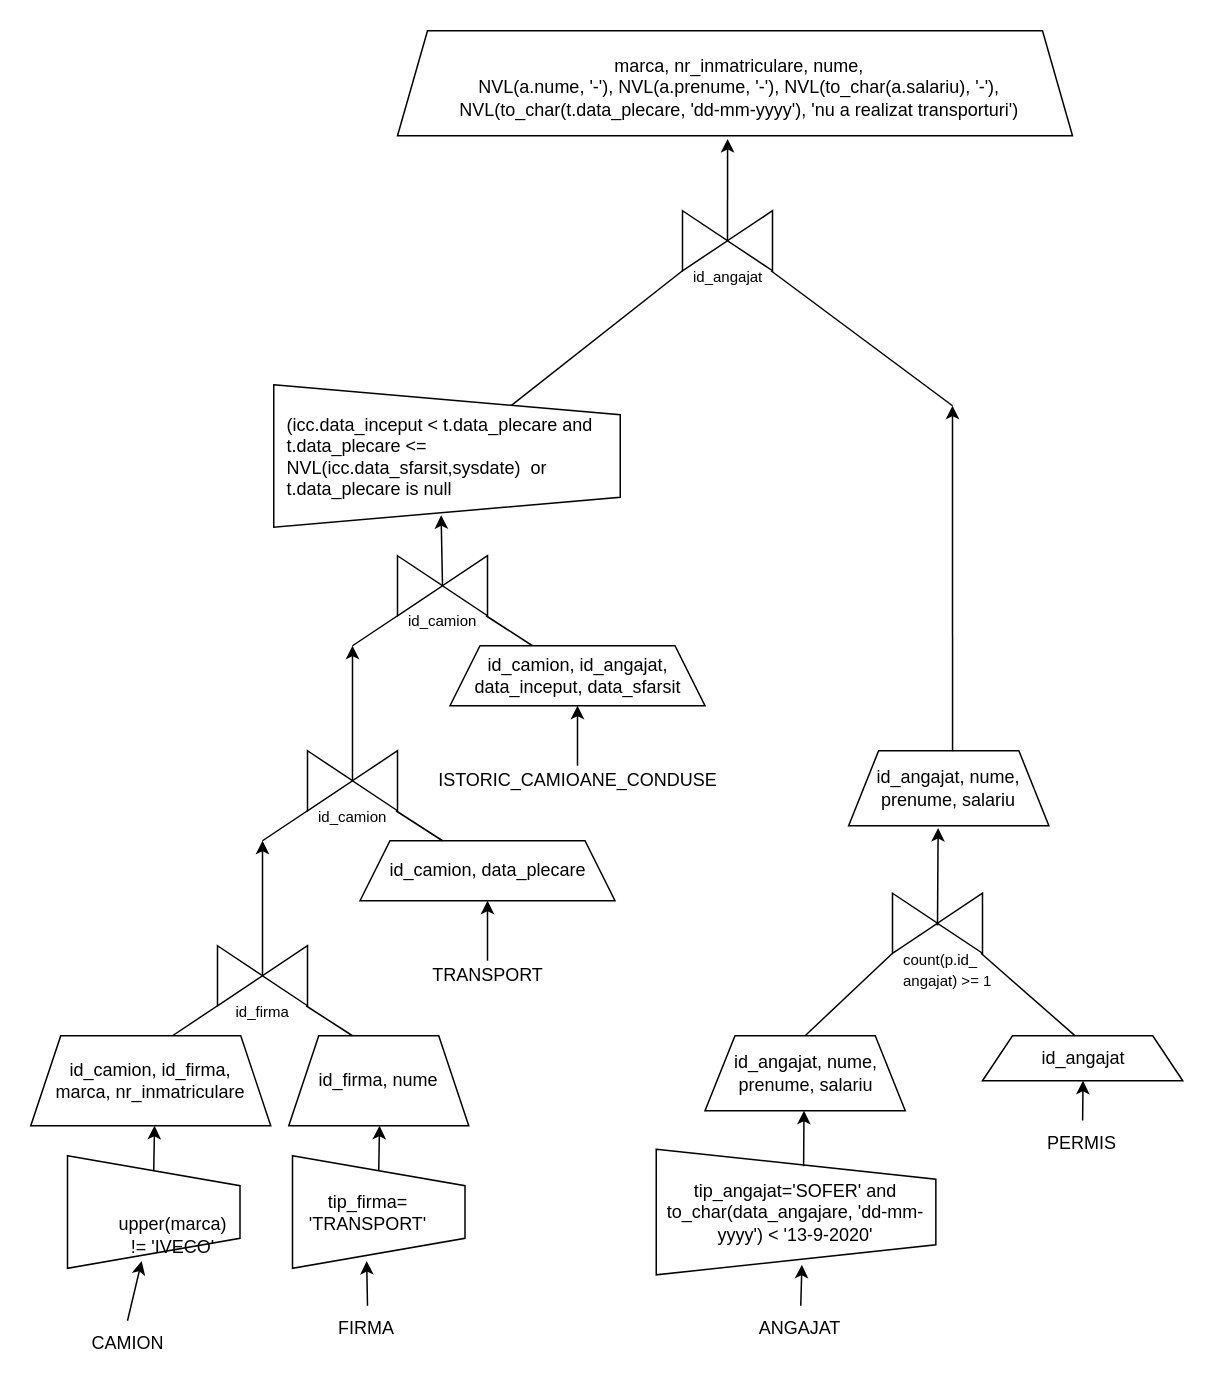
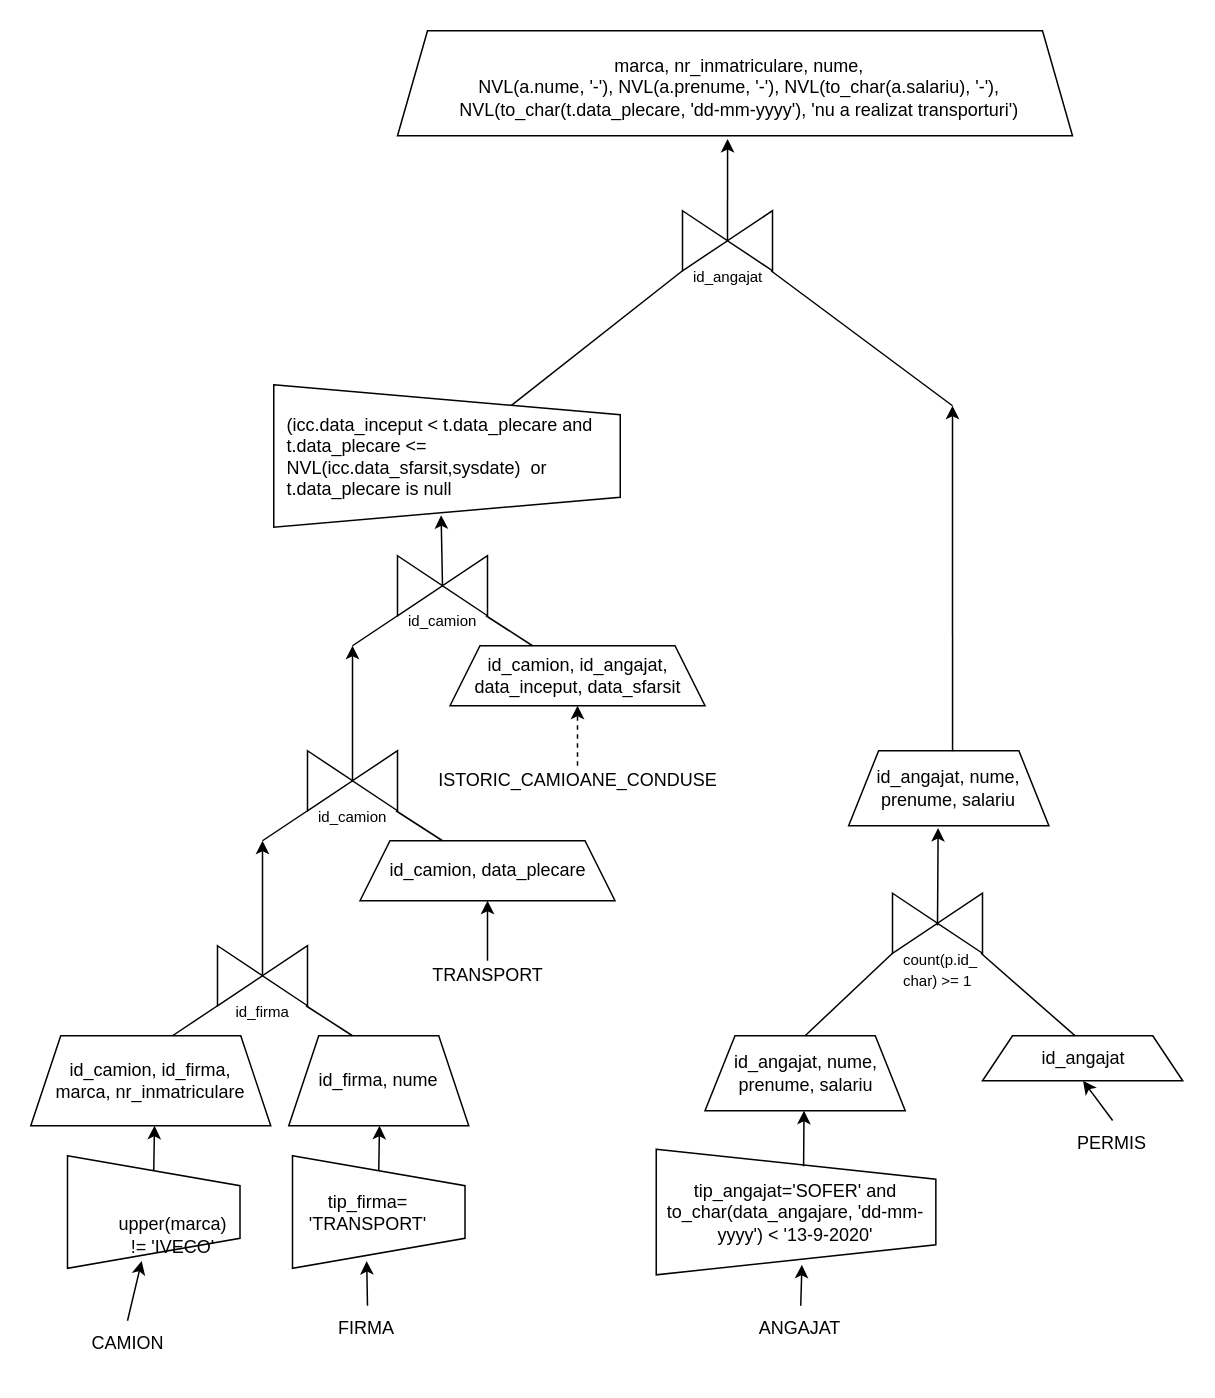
(578, 741) -> (578, 741)
(951, 992) -> (951, 981)
(1083, 1143) -> (1113, 1143)
